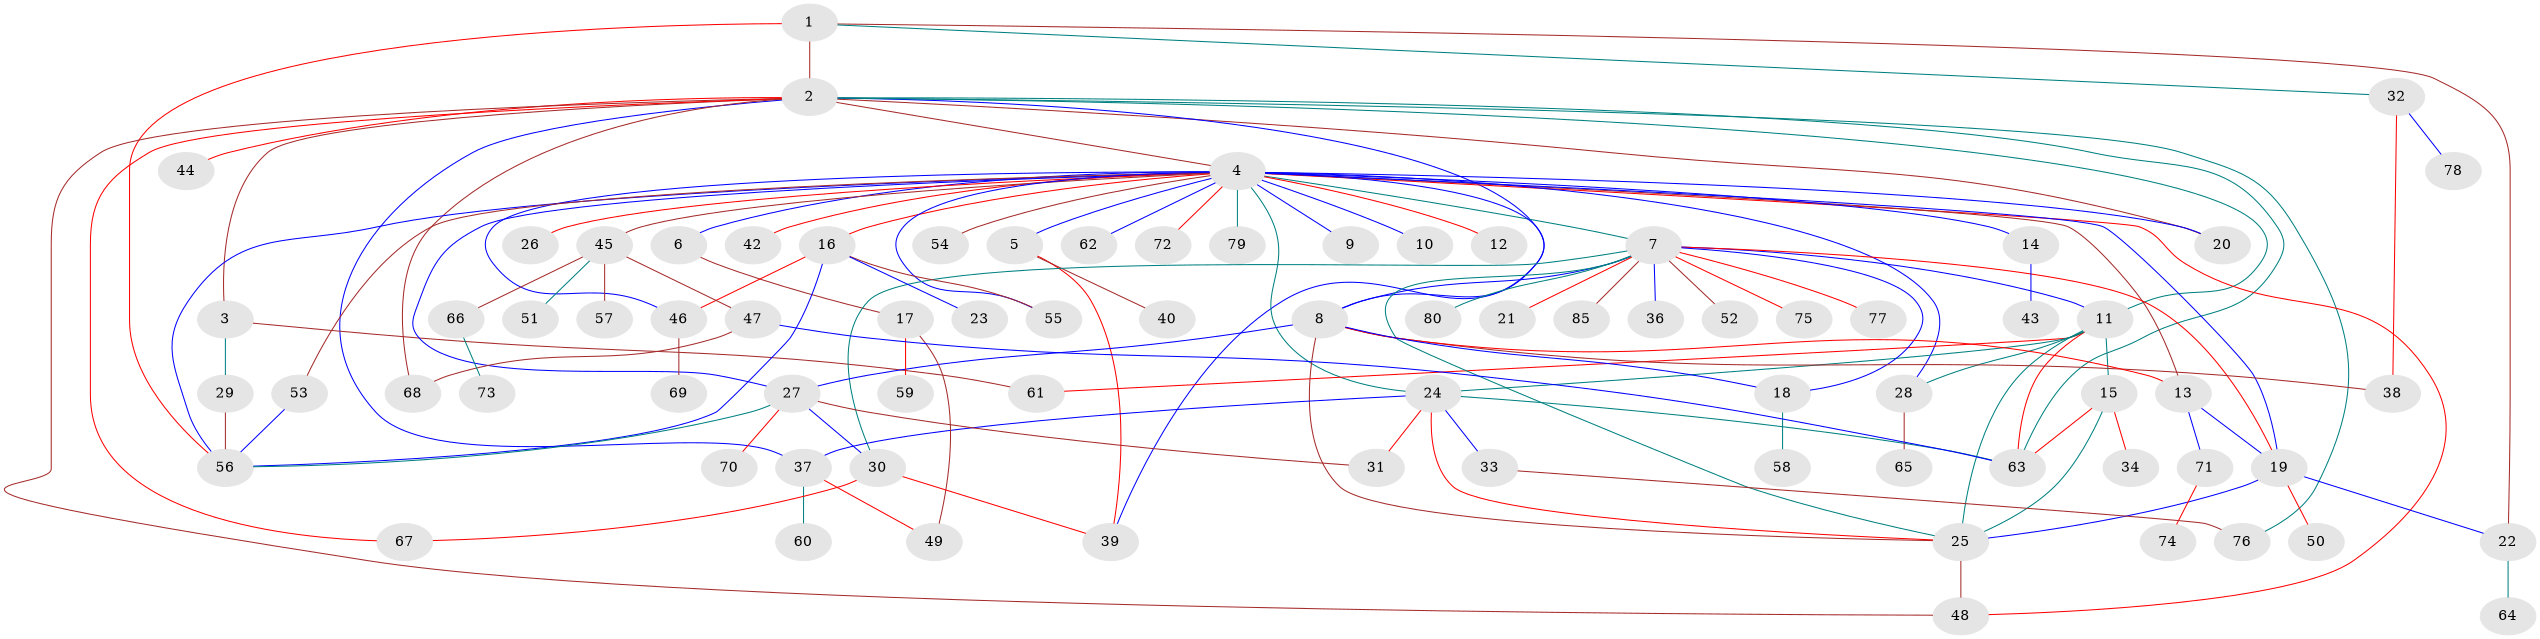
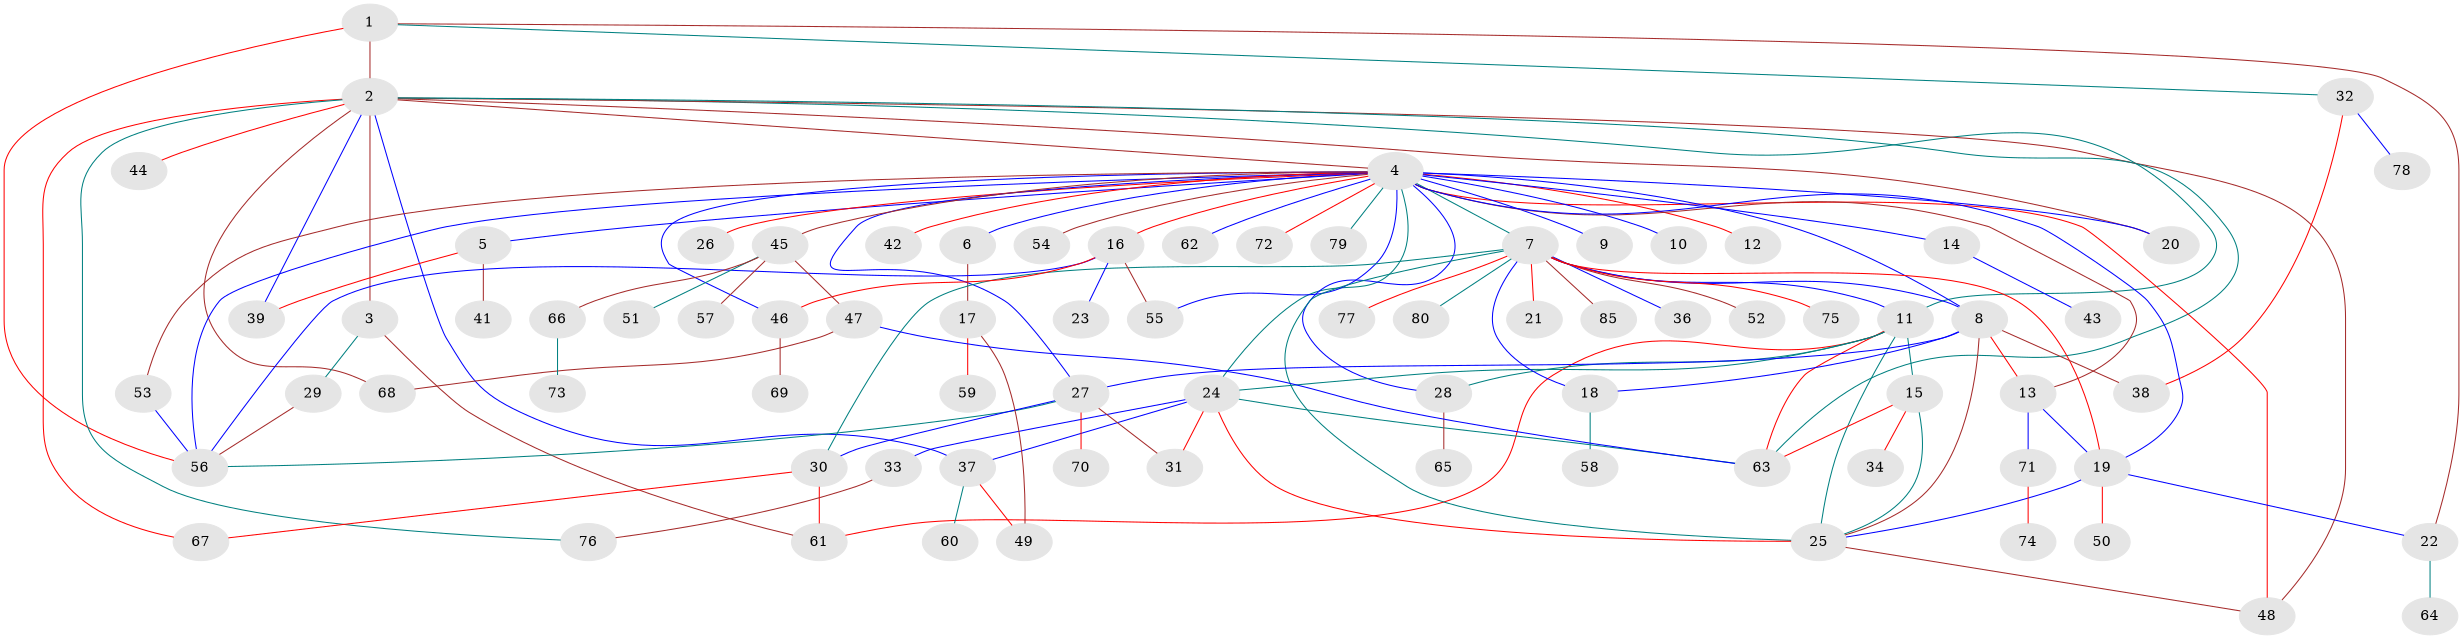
(1167, 319) -> (483, 319)
(994, 505) -> (819, 505)
